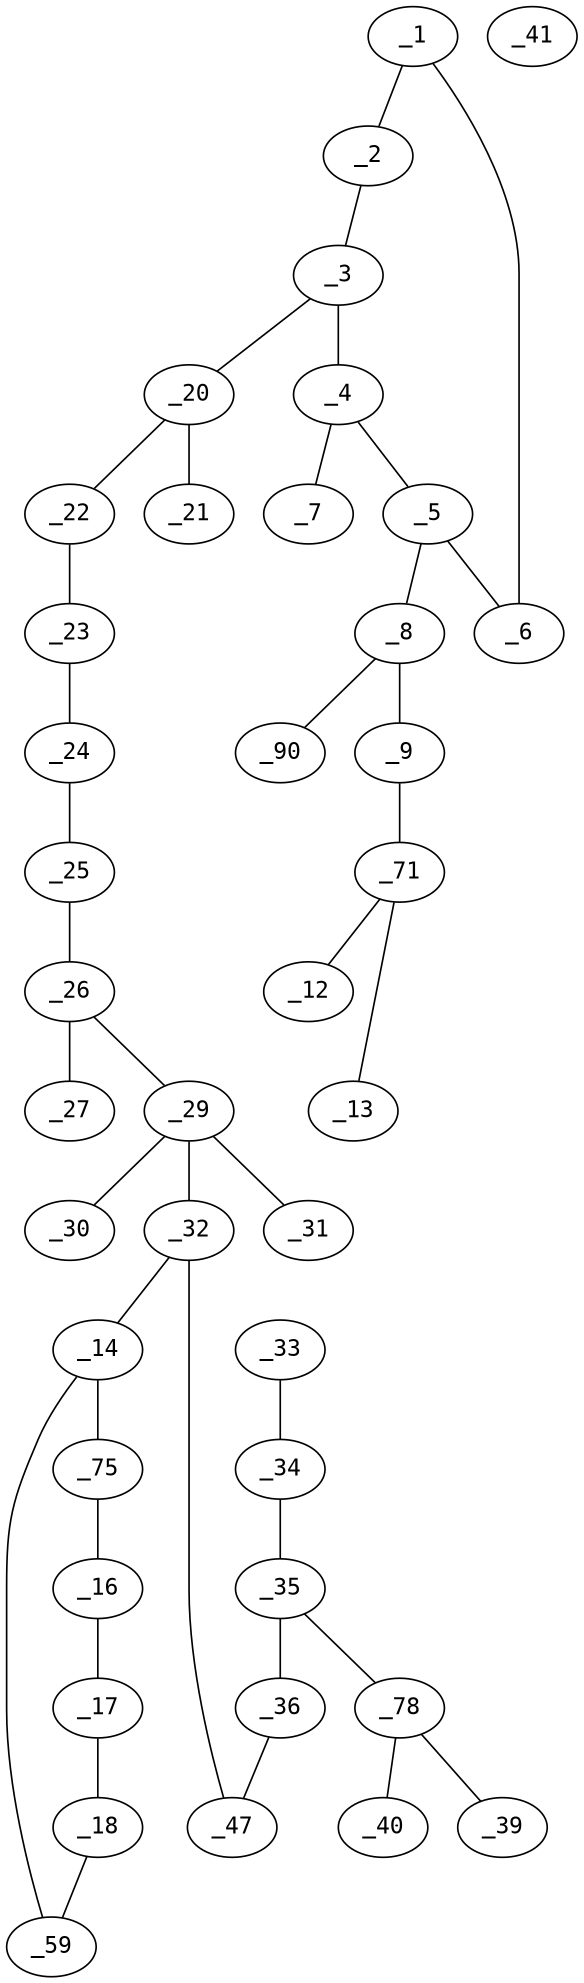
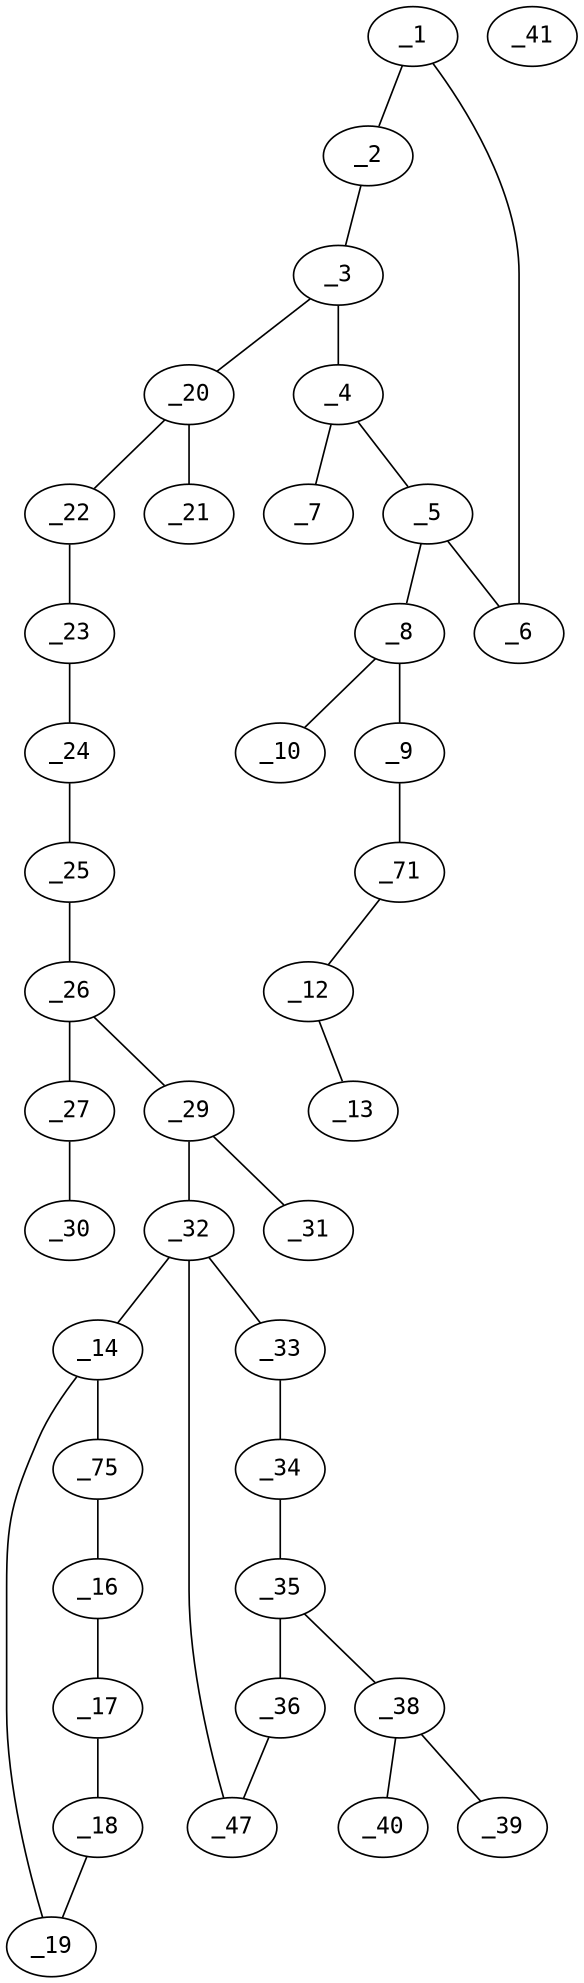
(280, 753) -> (280, 753)
(376, 992) -> (331, 1051)
(130, 1171) -> (70, 1171)
none -> (235, 1290)
(400, 1708) -> (400, 1708)
(51, 1947) -> (51, 1947)
